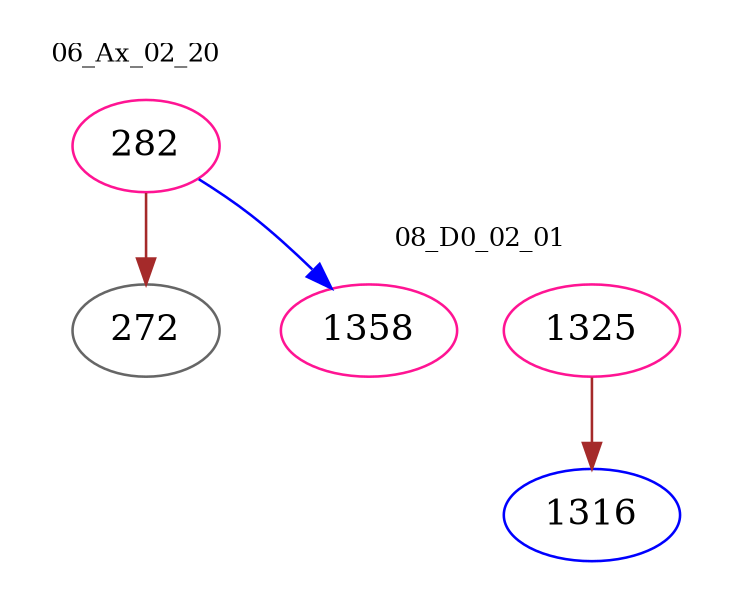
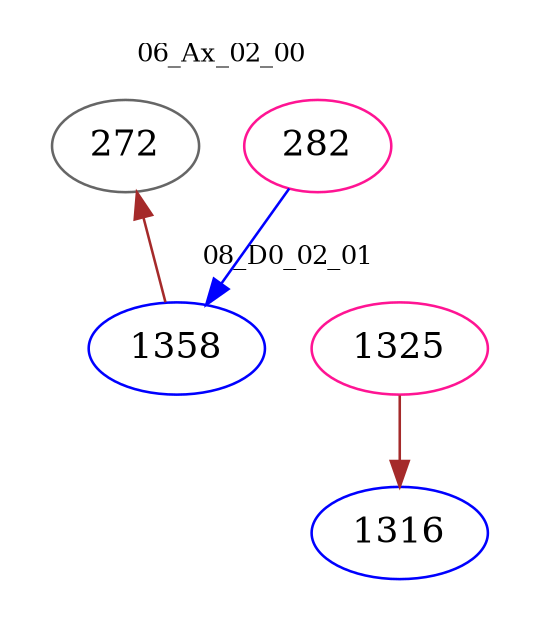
(136, 55) -> (222, 55)
(146, 226) -> (155, 260)
(369, 331) -> (177, 348)
